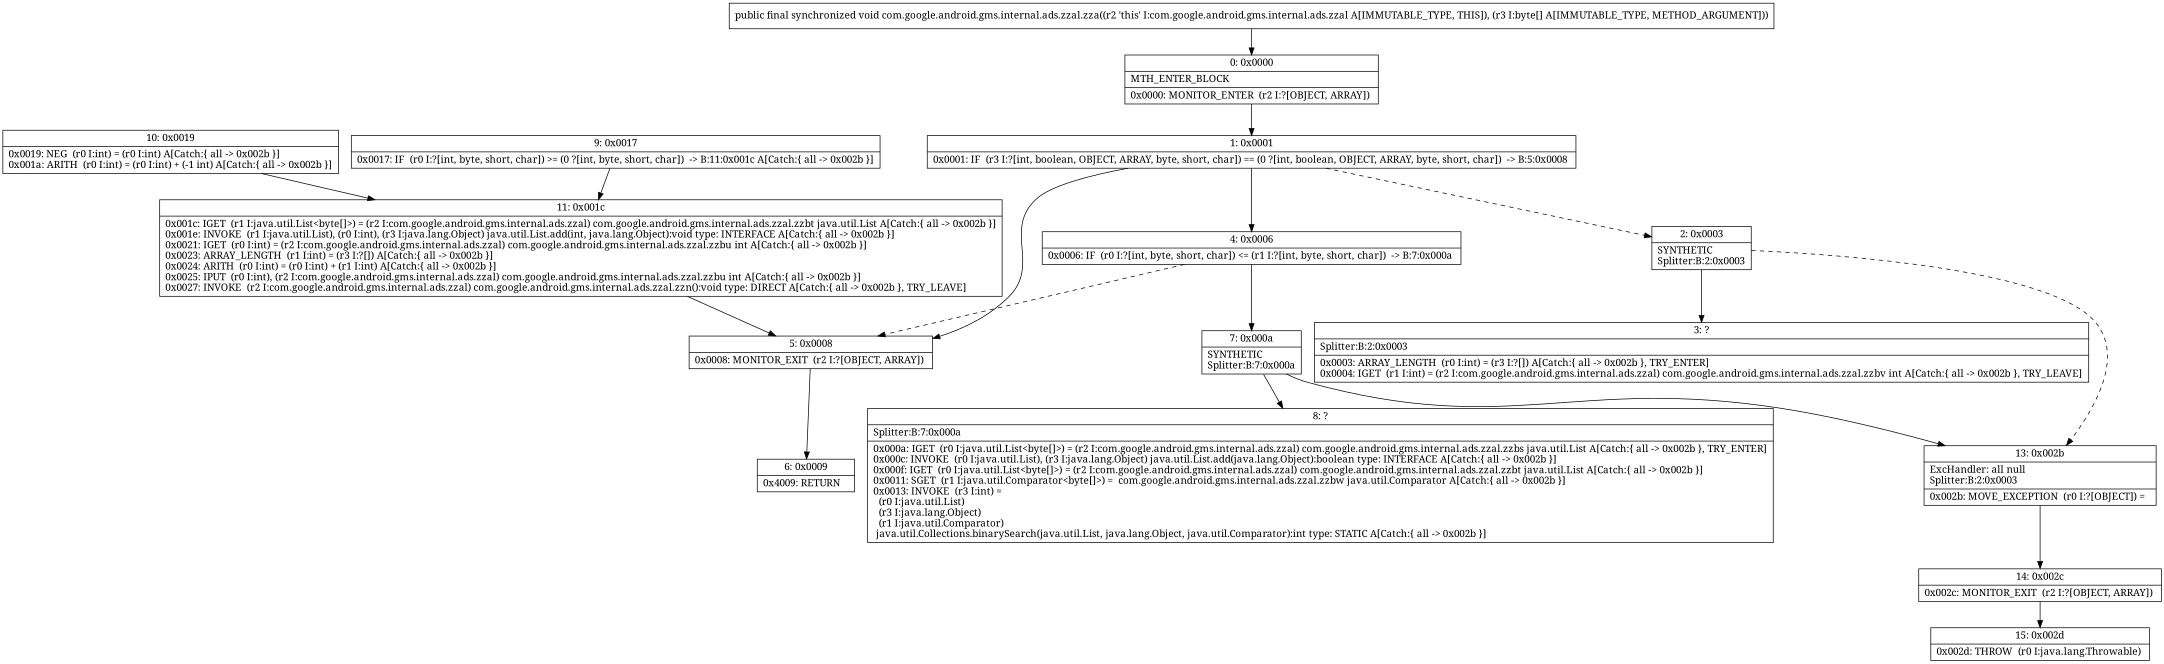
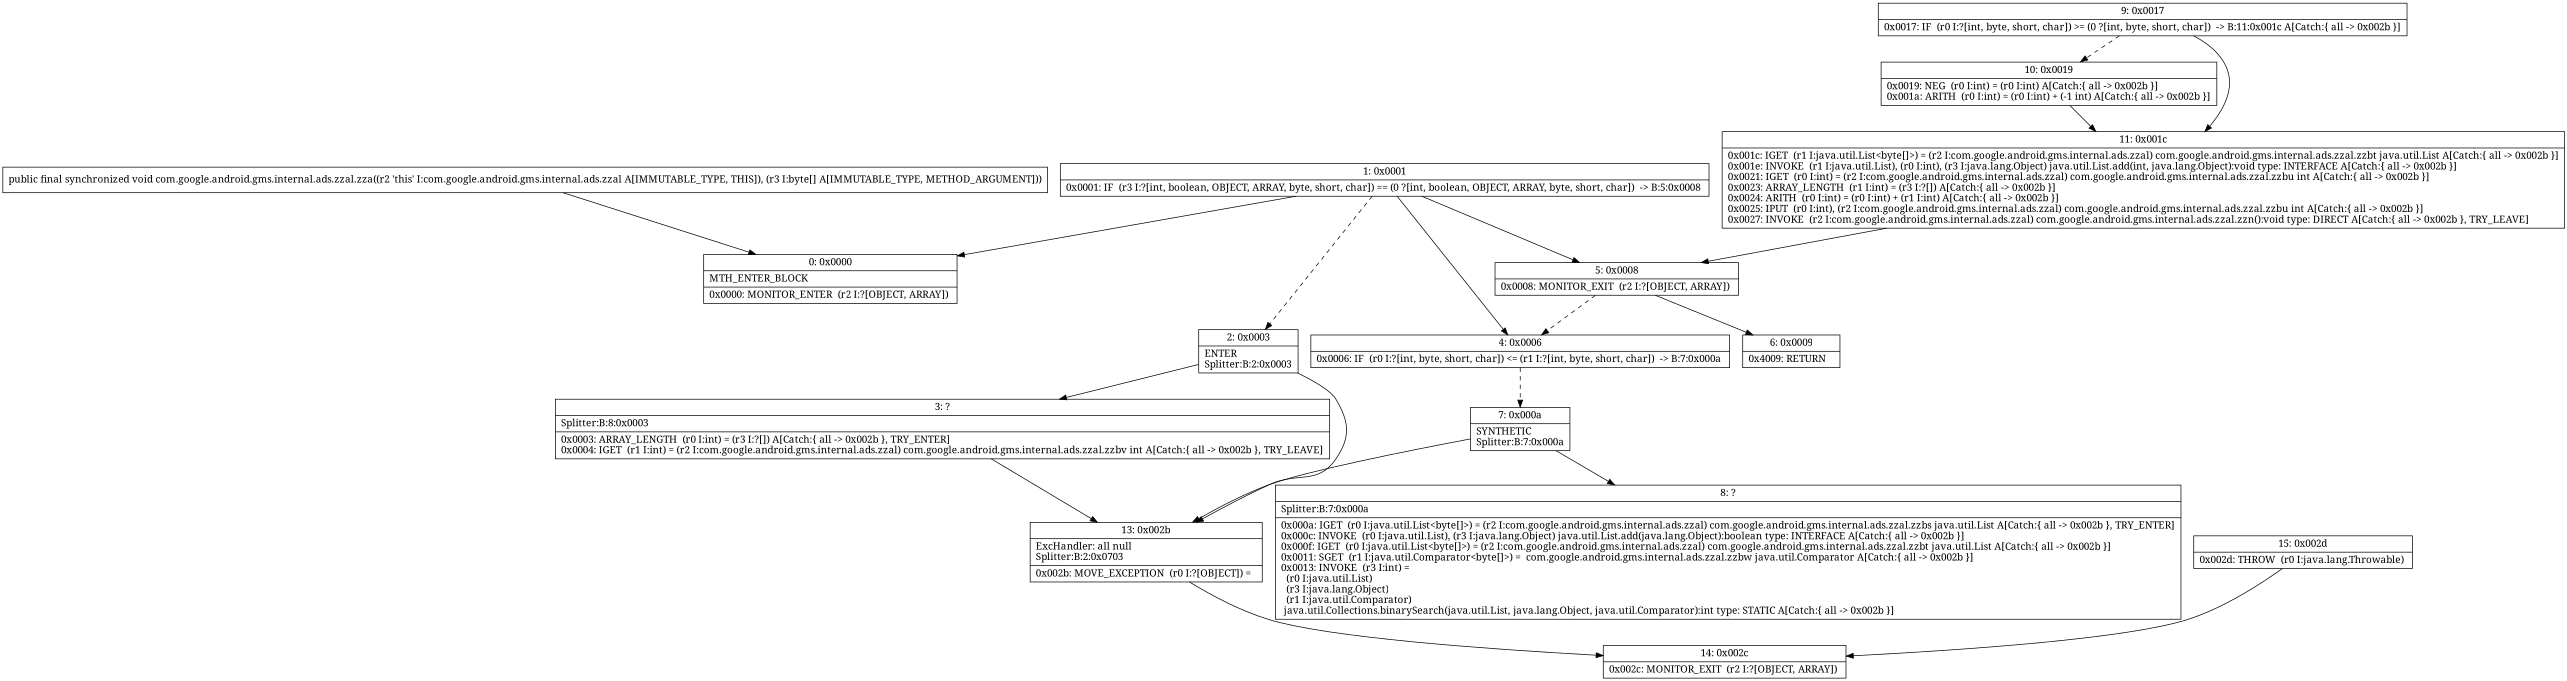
none -> (2103, 47)
(1252, 116) -> (1130, 225)
(1685, 251) -> (1221, 354)
(1993, 278) -> (1336, 458)
(1252, 294) -> (1520, 384)
(1035, 299) -> (1571, 313)
(1364, 347) -> (605, 423)
(1974, 480) -> (1080, 557)
none -> (1041, 489)
(2040, 611) -> (2075, 639)
